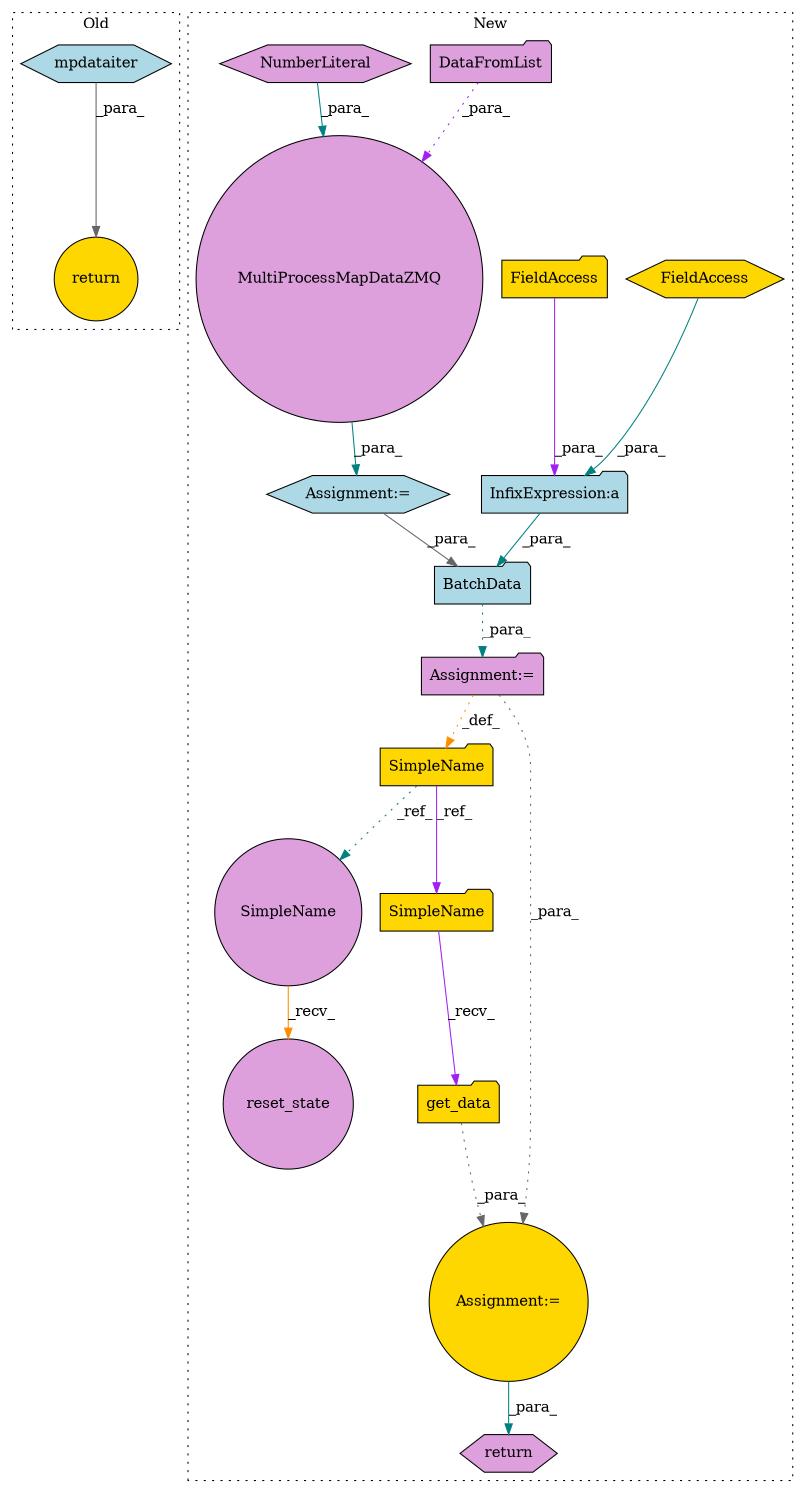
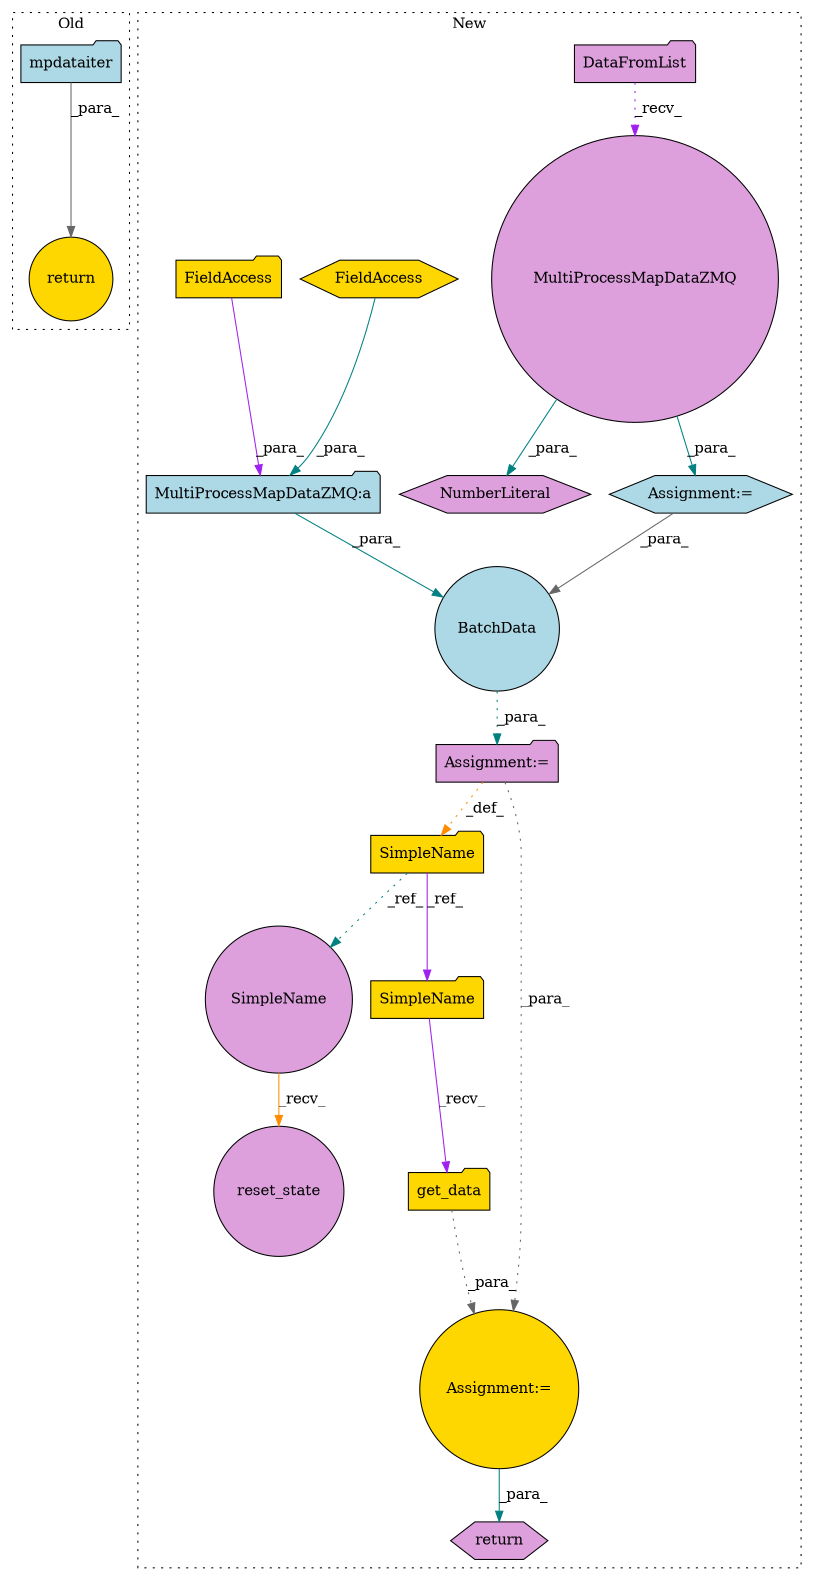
(96, 64) -> (71, 64)
(320, 104) -> (535, 433)
(486, 109) -> (659, 109)
(555, 494) -> (263, 494)
(483, 585) -> (497, 629)
